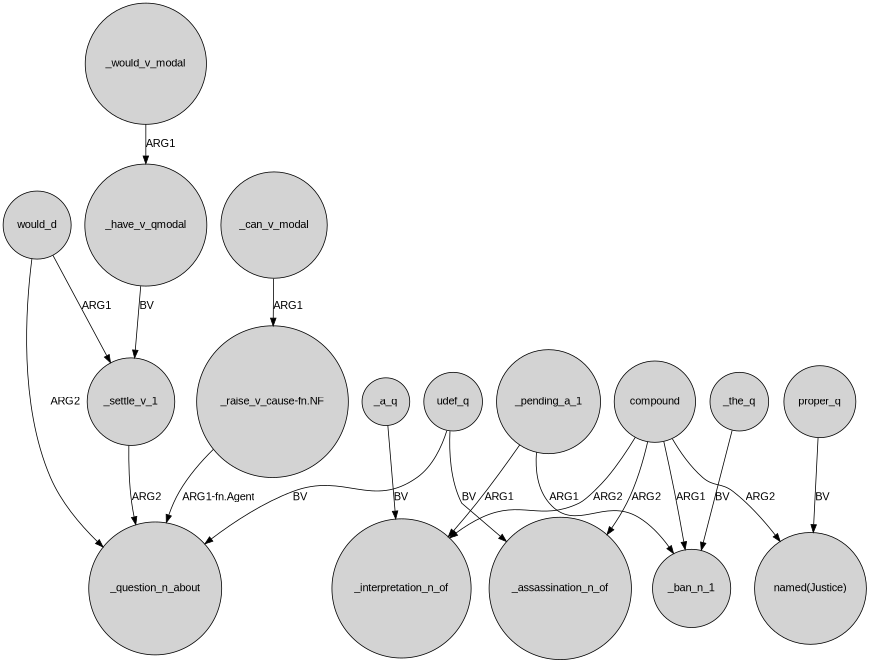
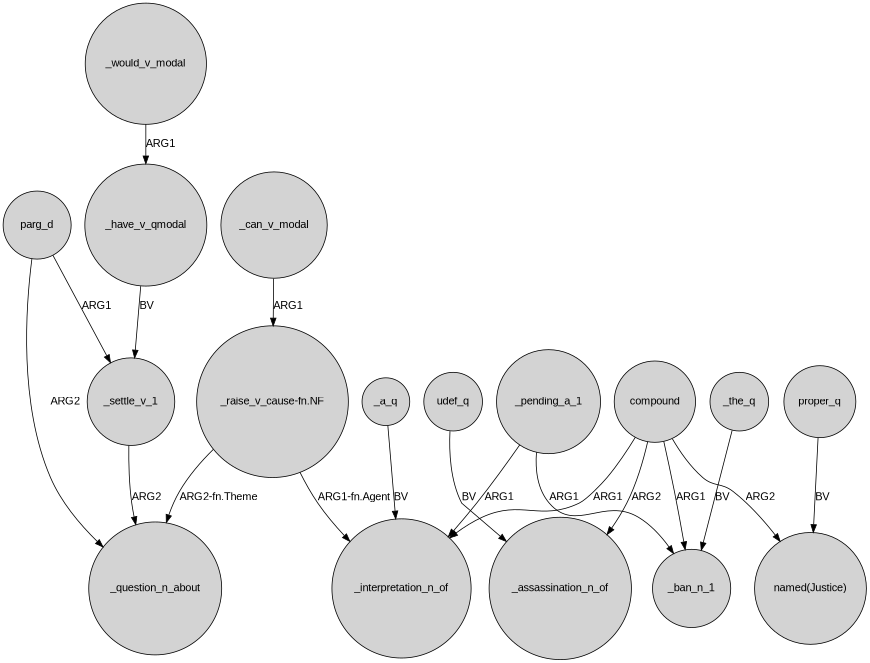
(37, 225) -> (37, 225)
(337, 486) -> none
(219, 497) -> (219, 497)
(608, 497) -> (608, 497)
none -> (320, 506)
